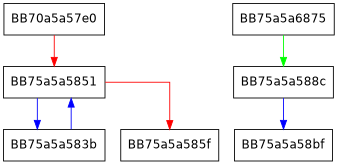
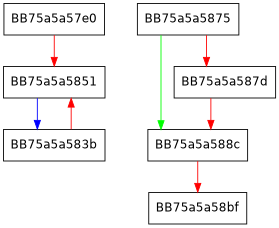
(54, 19) -> (54, 19)
(284, 19) -> (188, 19)
none -> (225, 82)
(284, 109) -> (198, 172)
(71, 118) -> (71, 118)
(170, 145) -> none
